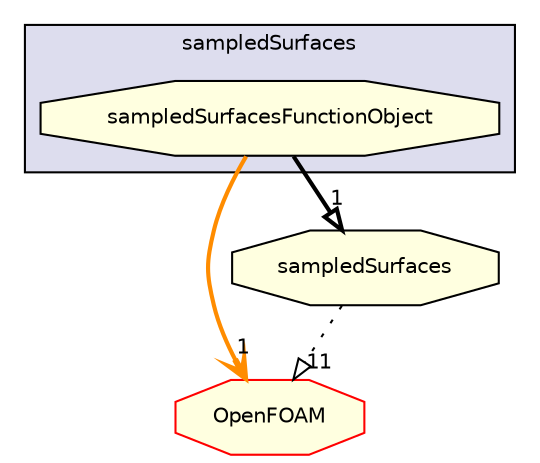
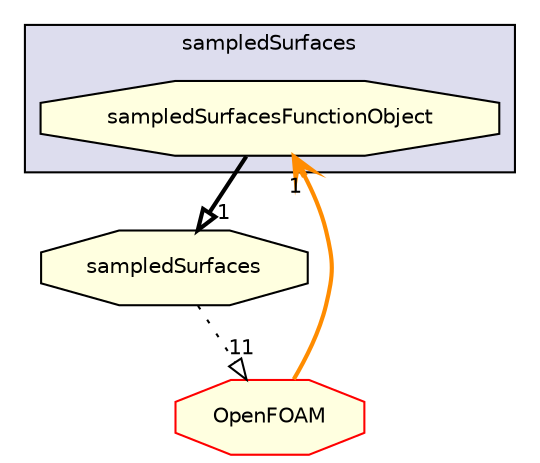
(209, 257) -> (331, 278)
